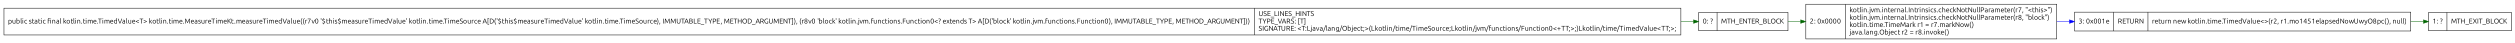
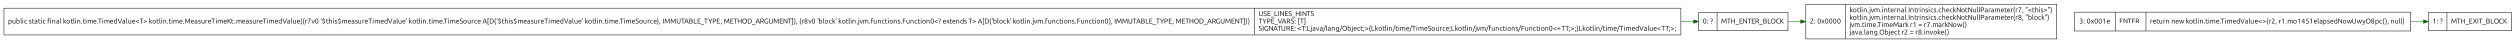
(2131, 21) -> (2130, 21)
(2063, 22) -> none
(1912, 25) -> (1908, 25)
